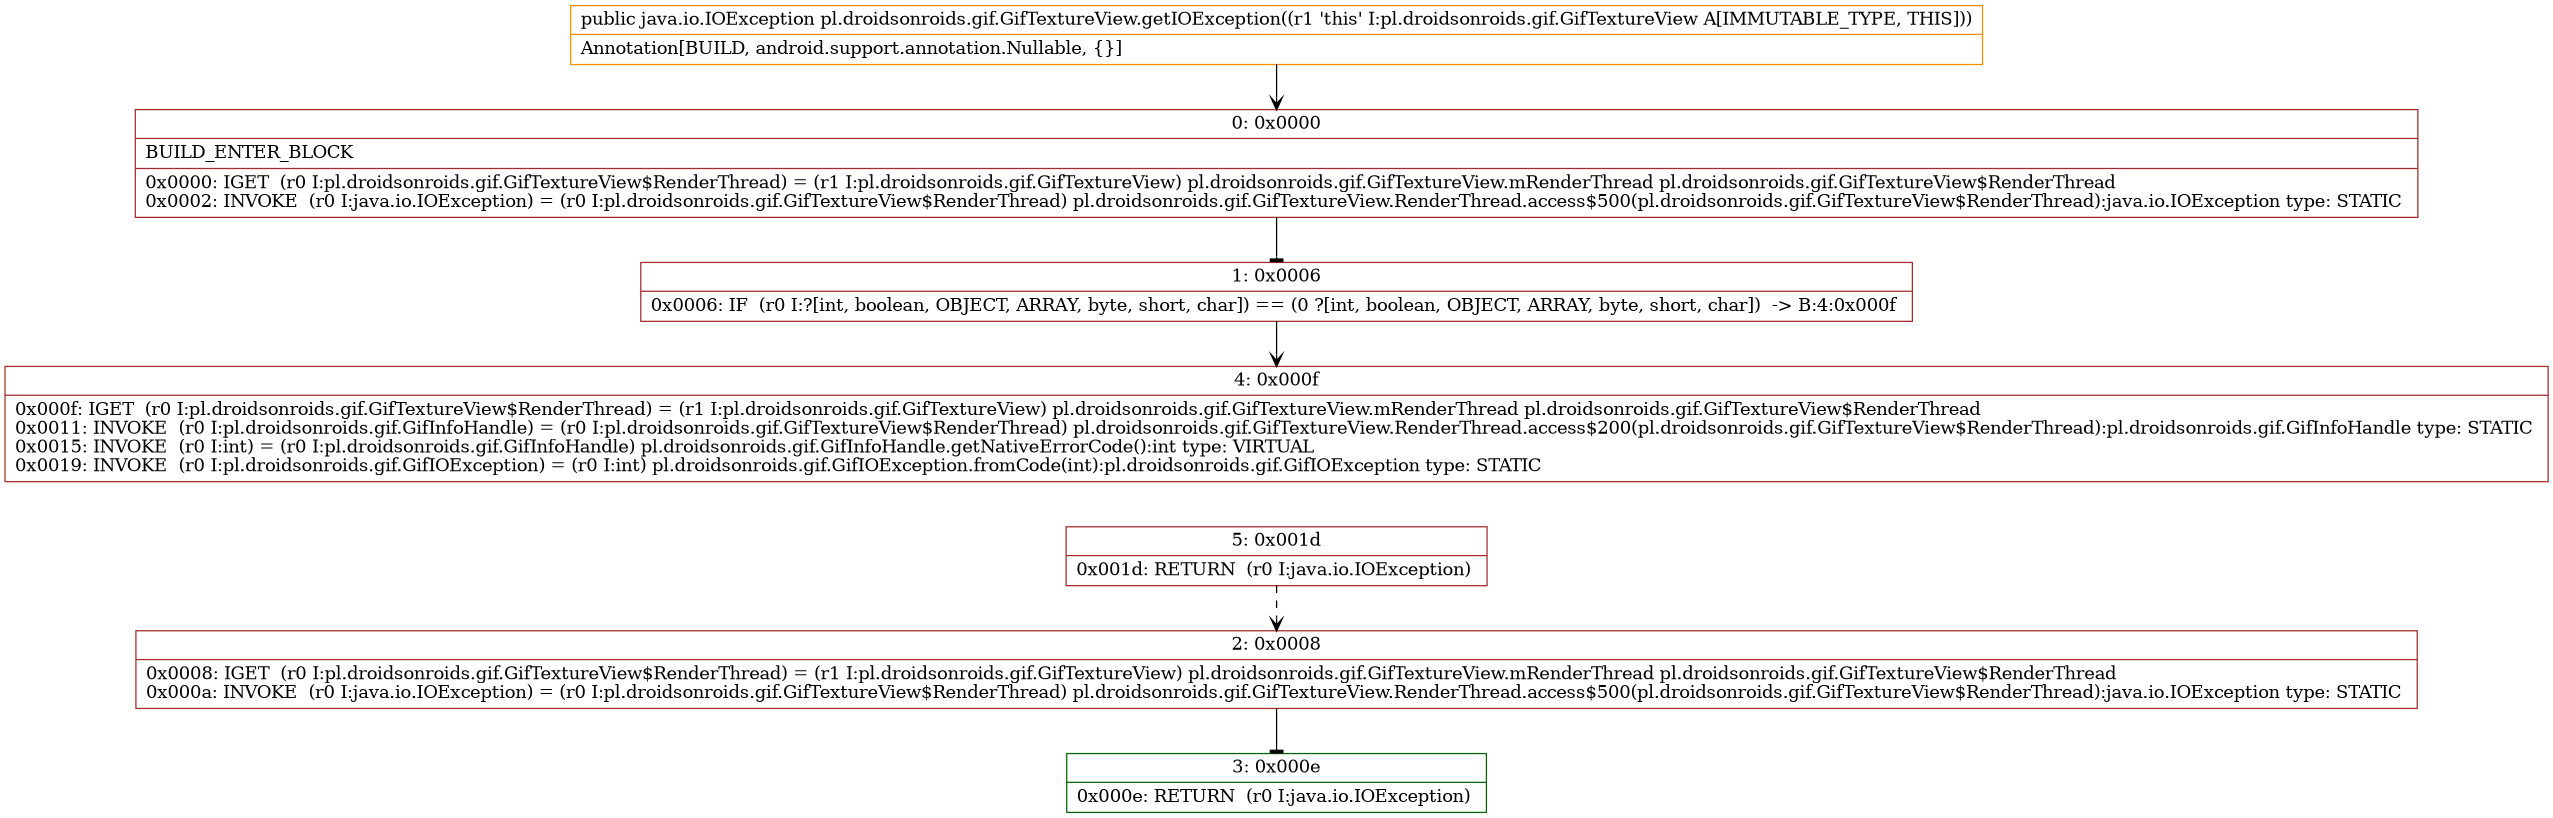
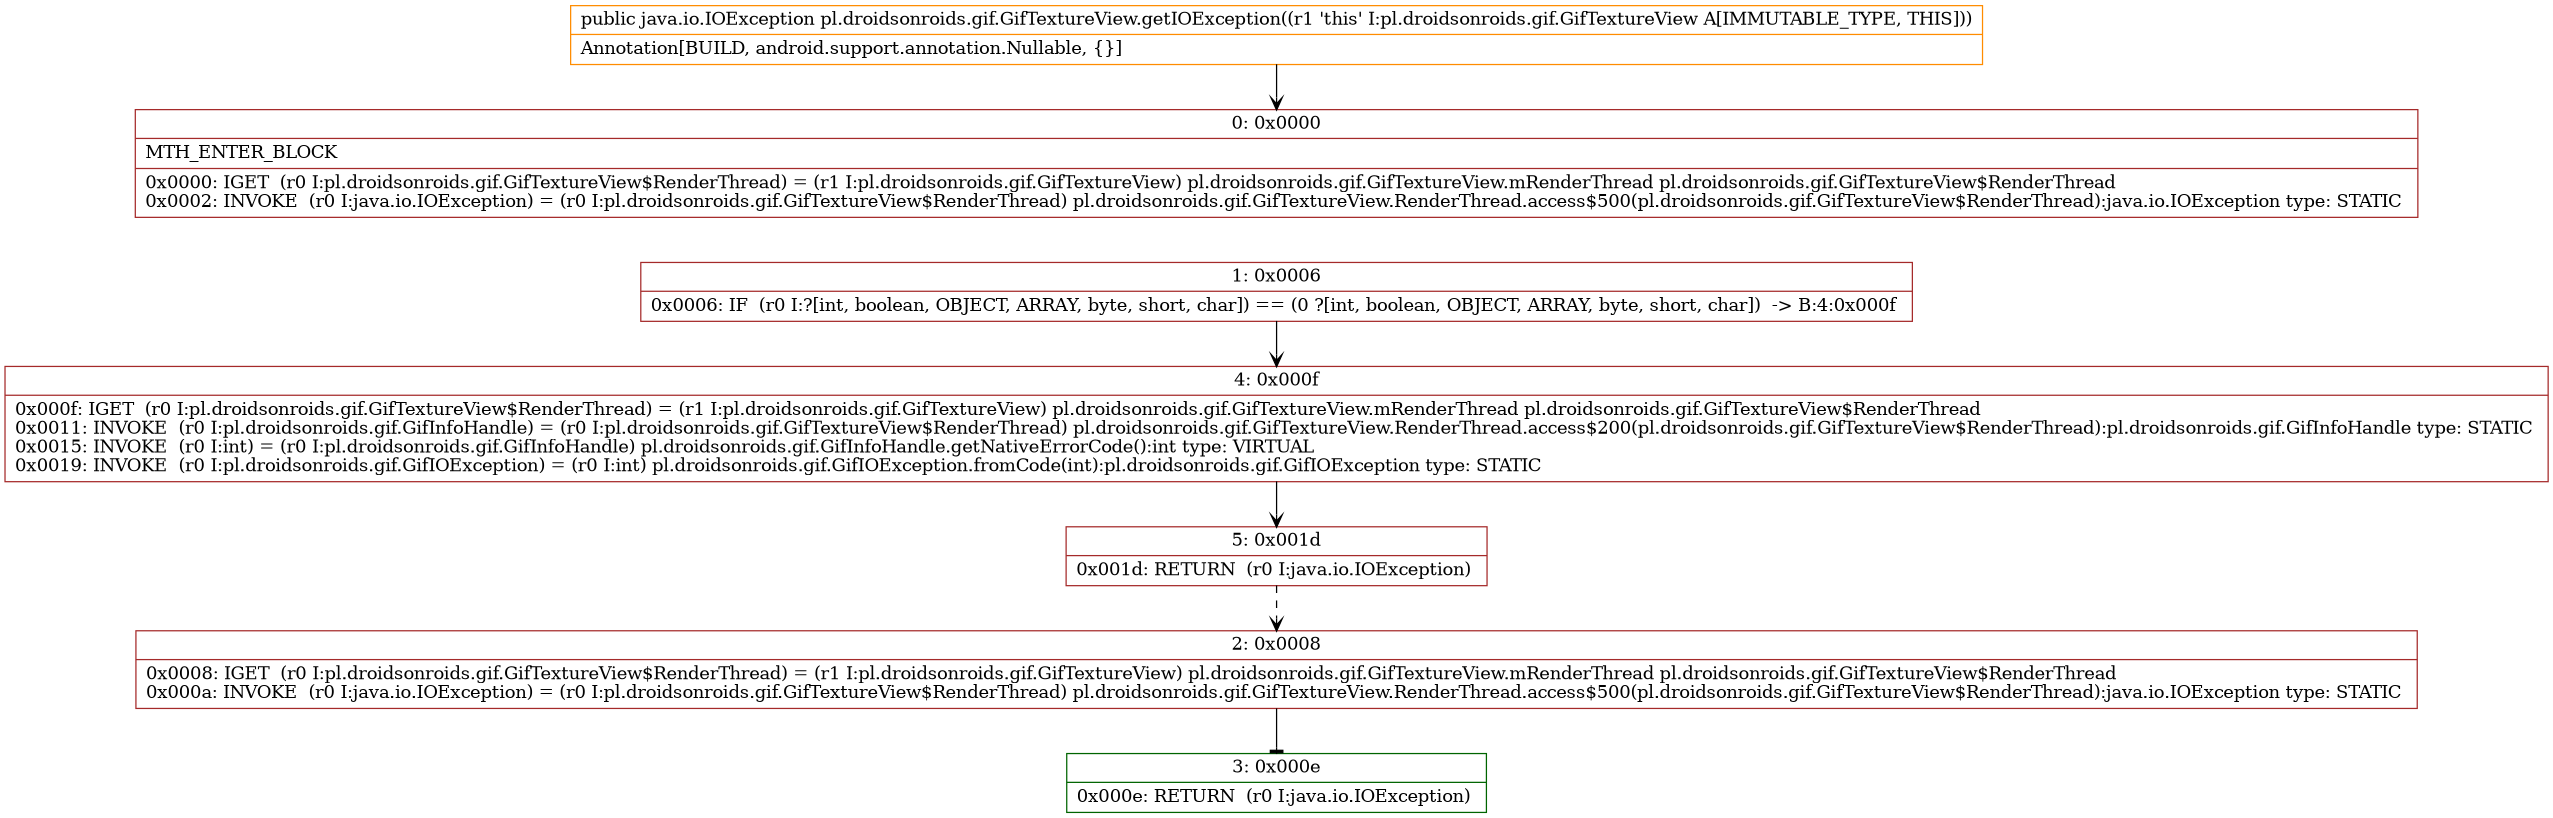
(249, 153) -> (242, 153)
(1277, 237) -> none
none -> (1277, 498)
